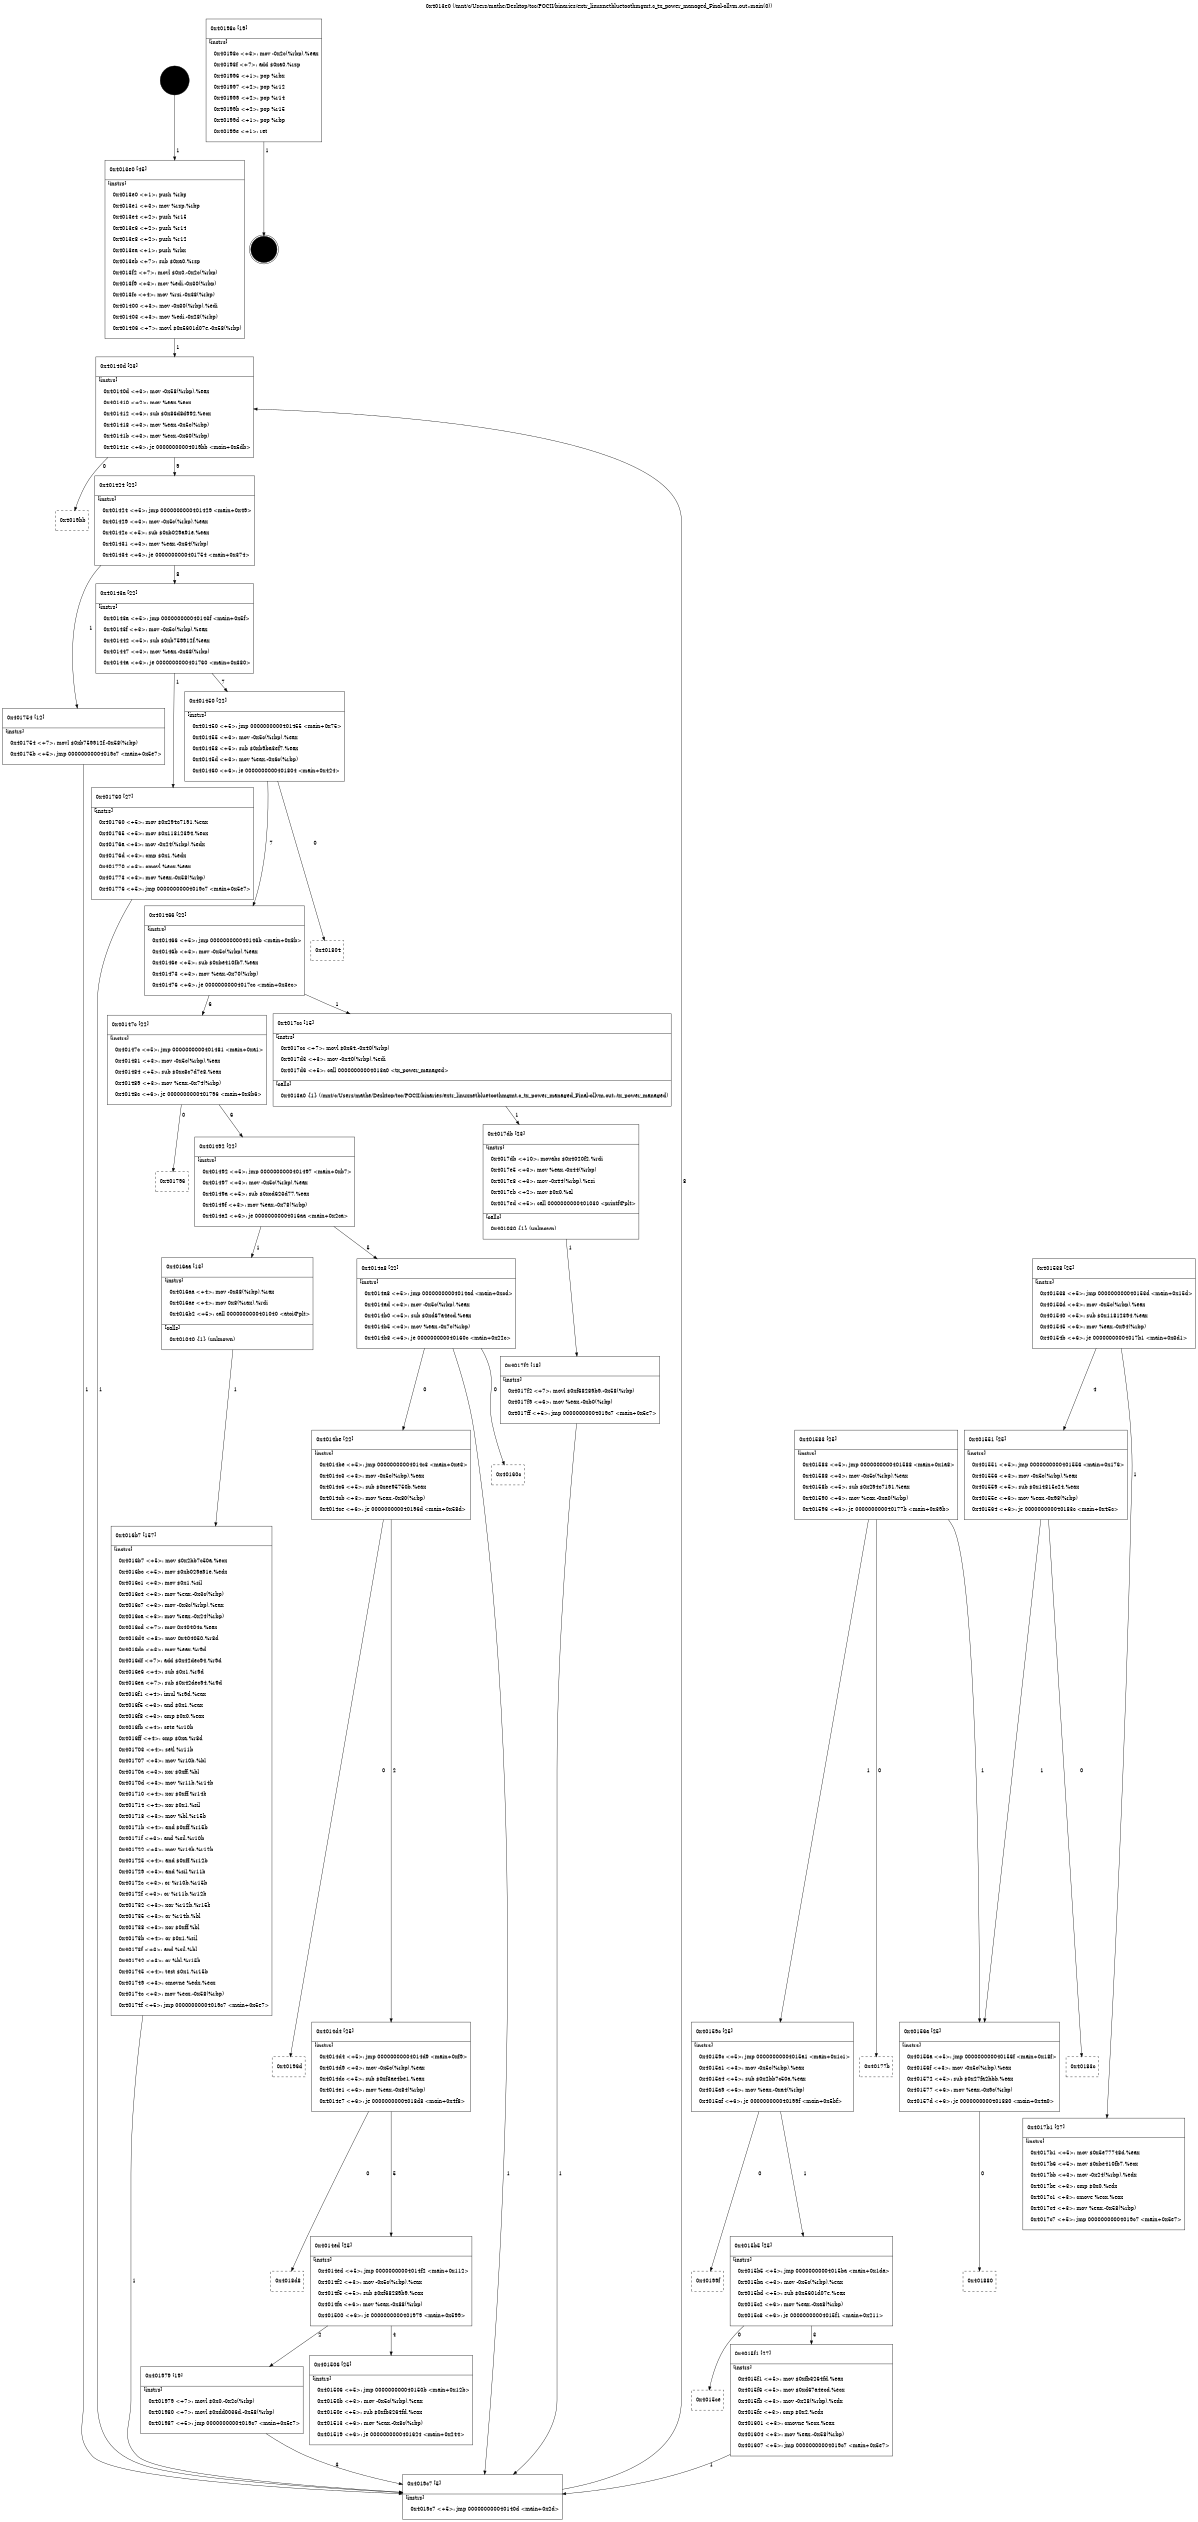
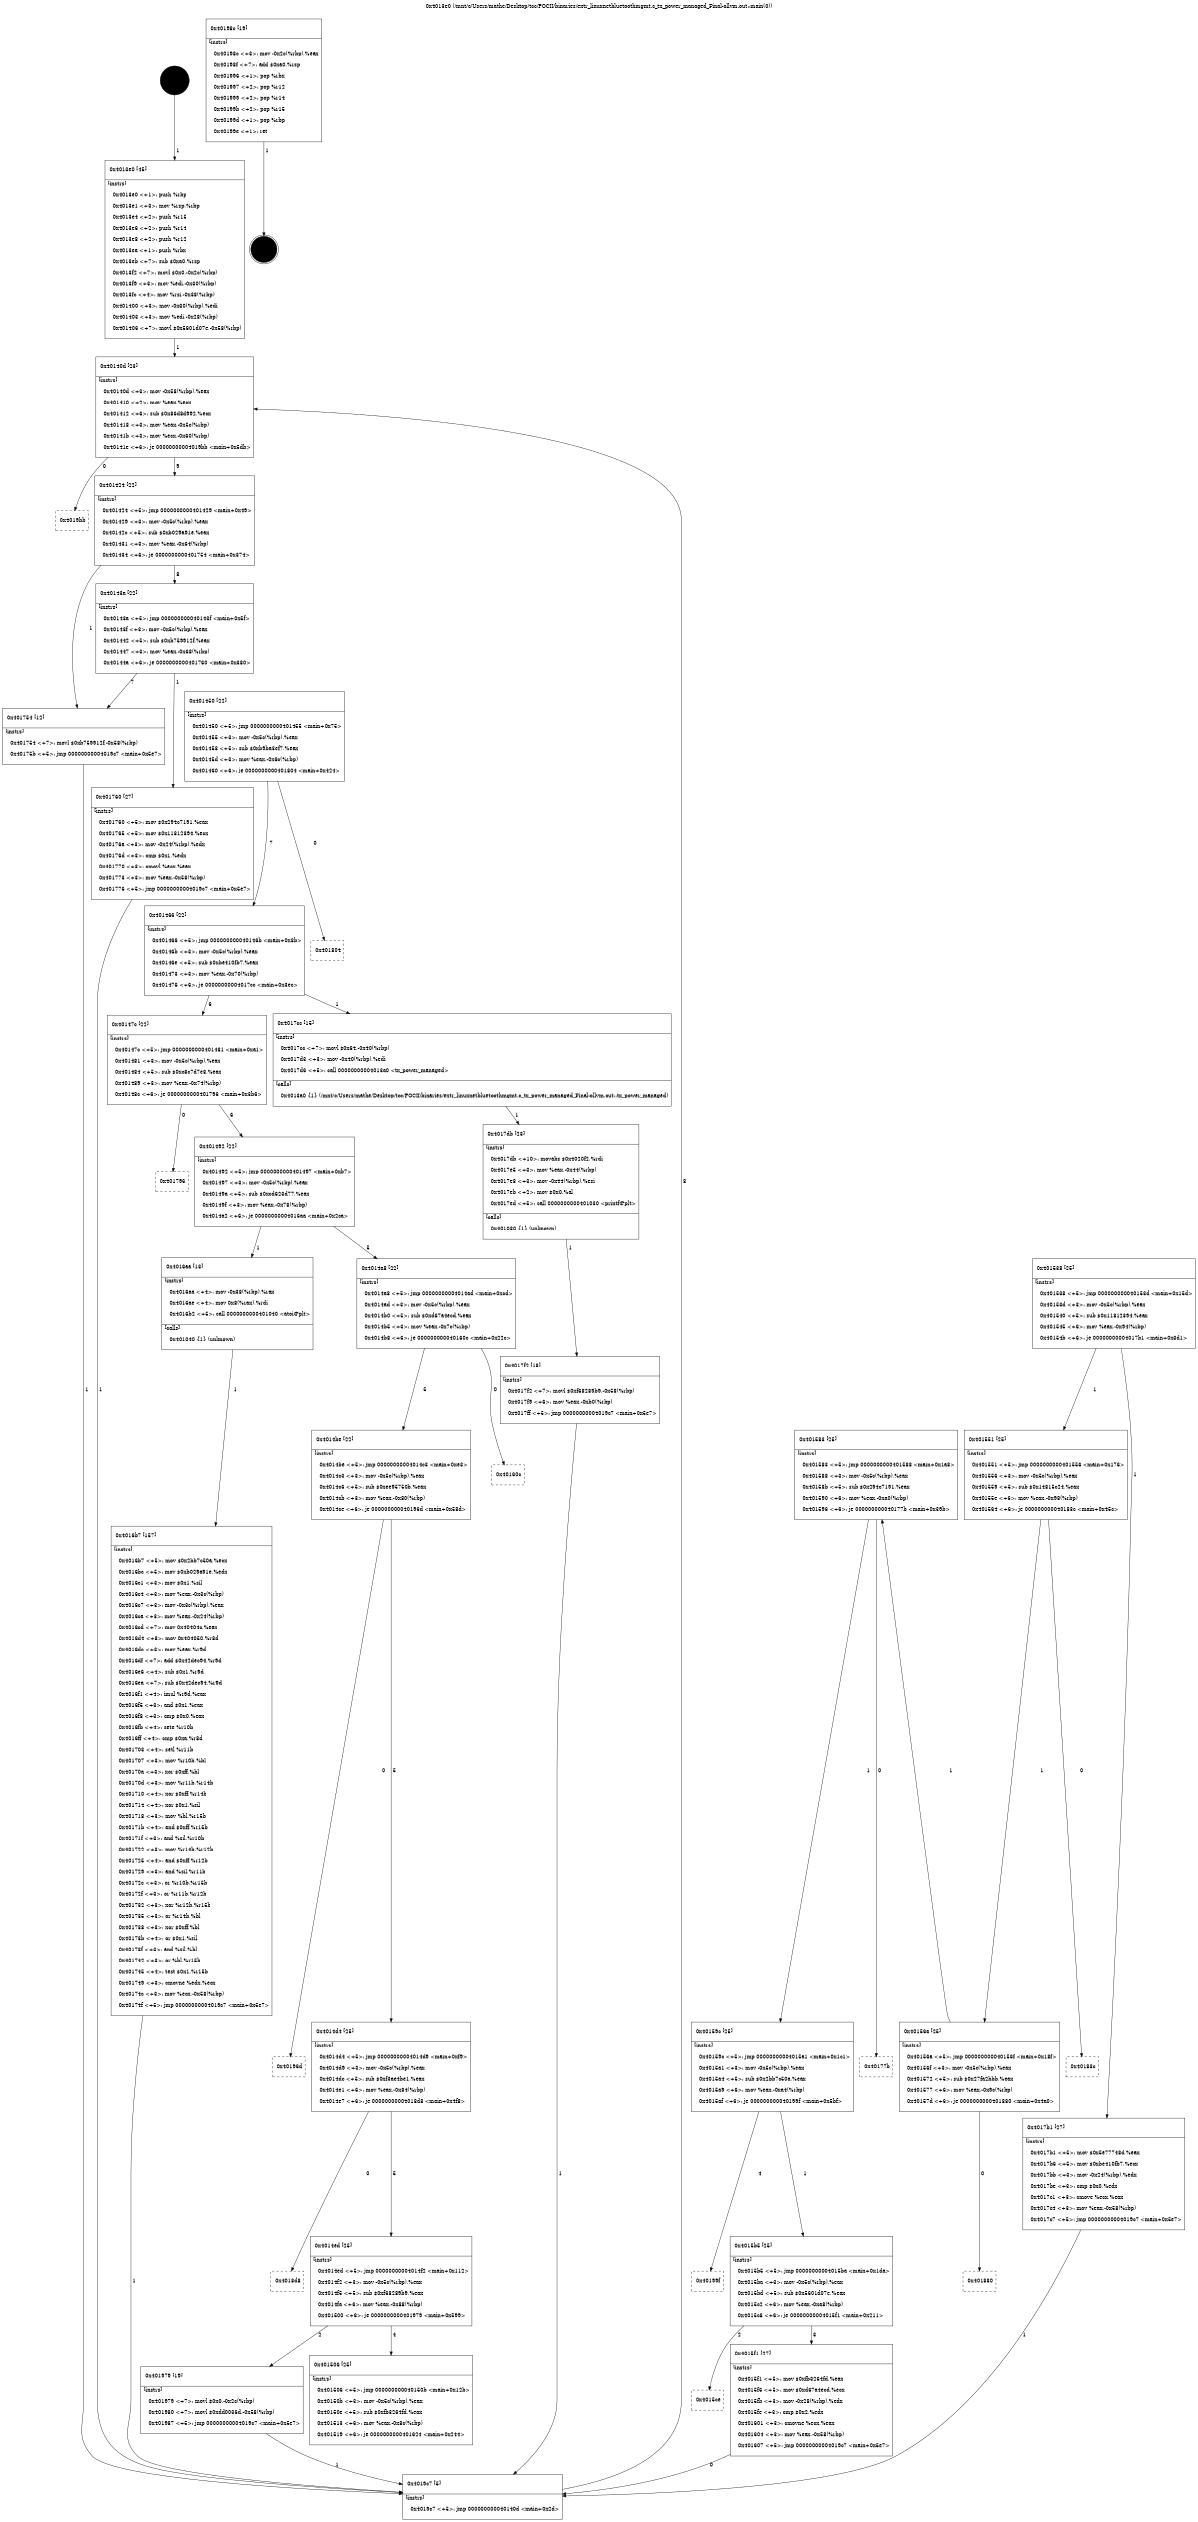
(218, 681) -> (123, 689)
(424, 1390) -> (424, 1390)
(1094, 1390) -> (1094, 1390)
(976, 1768) -> (915, 1773)
(394, 1771) -> (394, 1771)
(507, 1908) -> (879, 2463)
(759, 2174) -> (759, 2174)
(739, 2335) -> (739, 2335)
(336, 2465) -> (336, 2465)
(711, 2465) -> (711, 2465)
